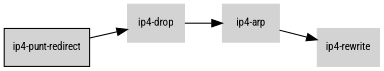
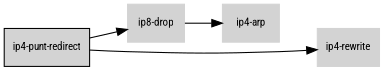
(156, 23) -> (156, 23)
(293, 34) -> (198, 53)
